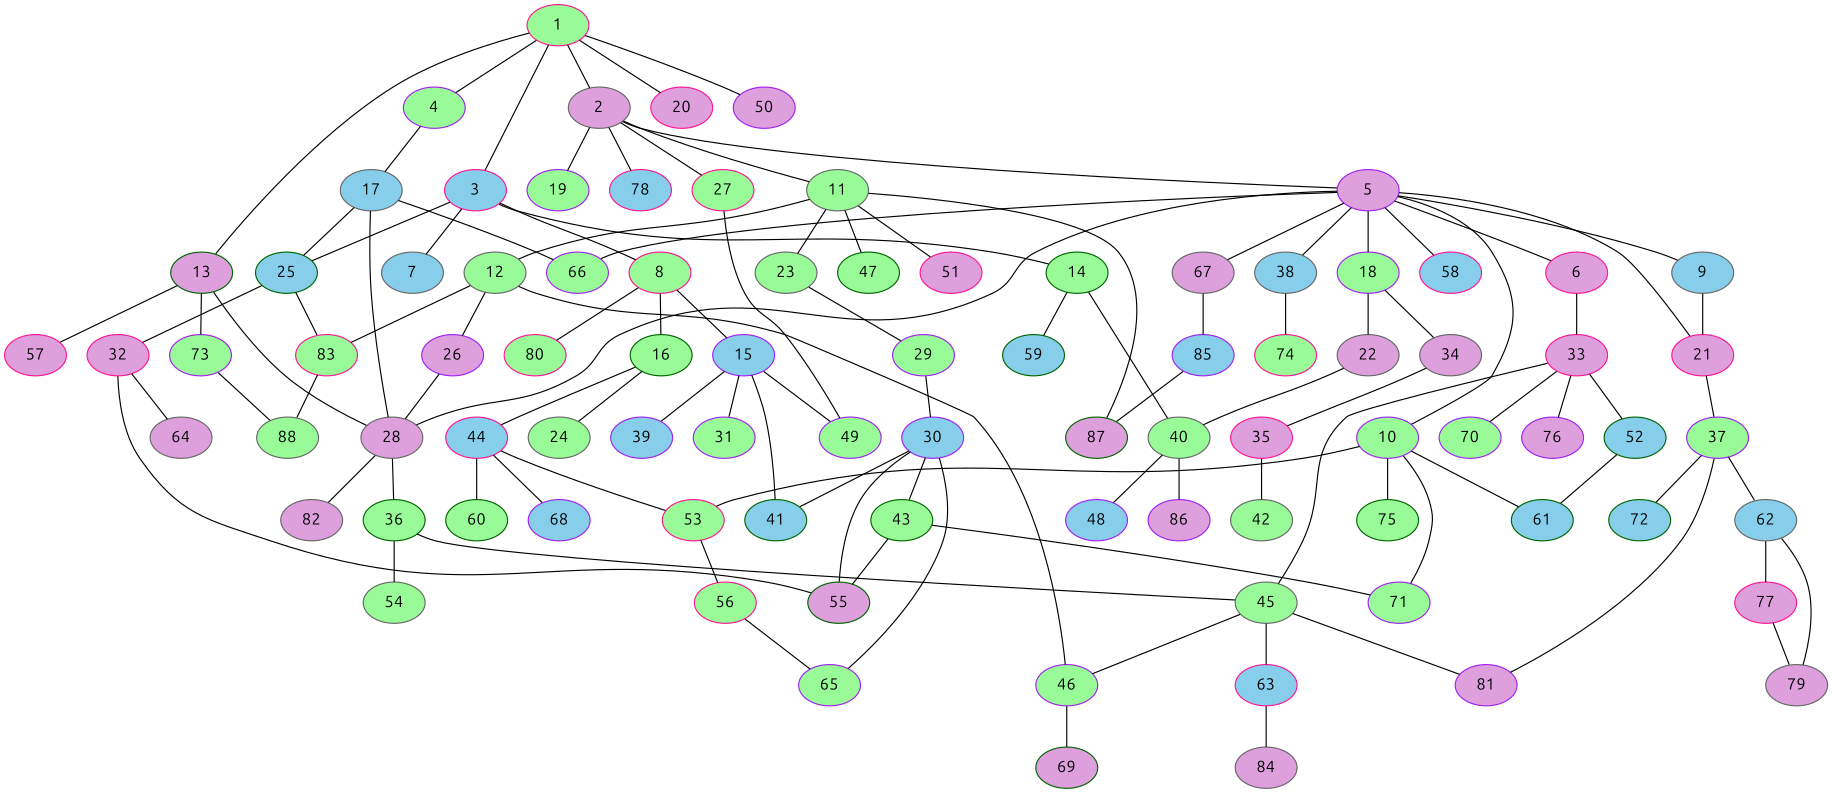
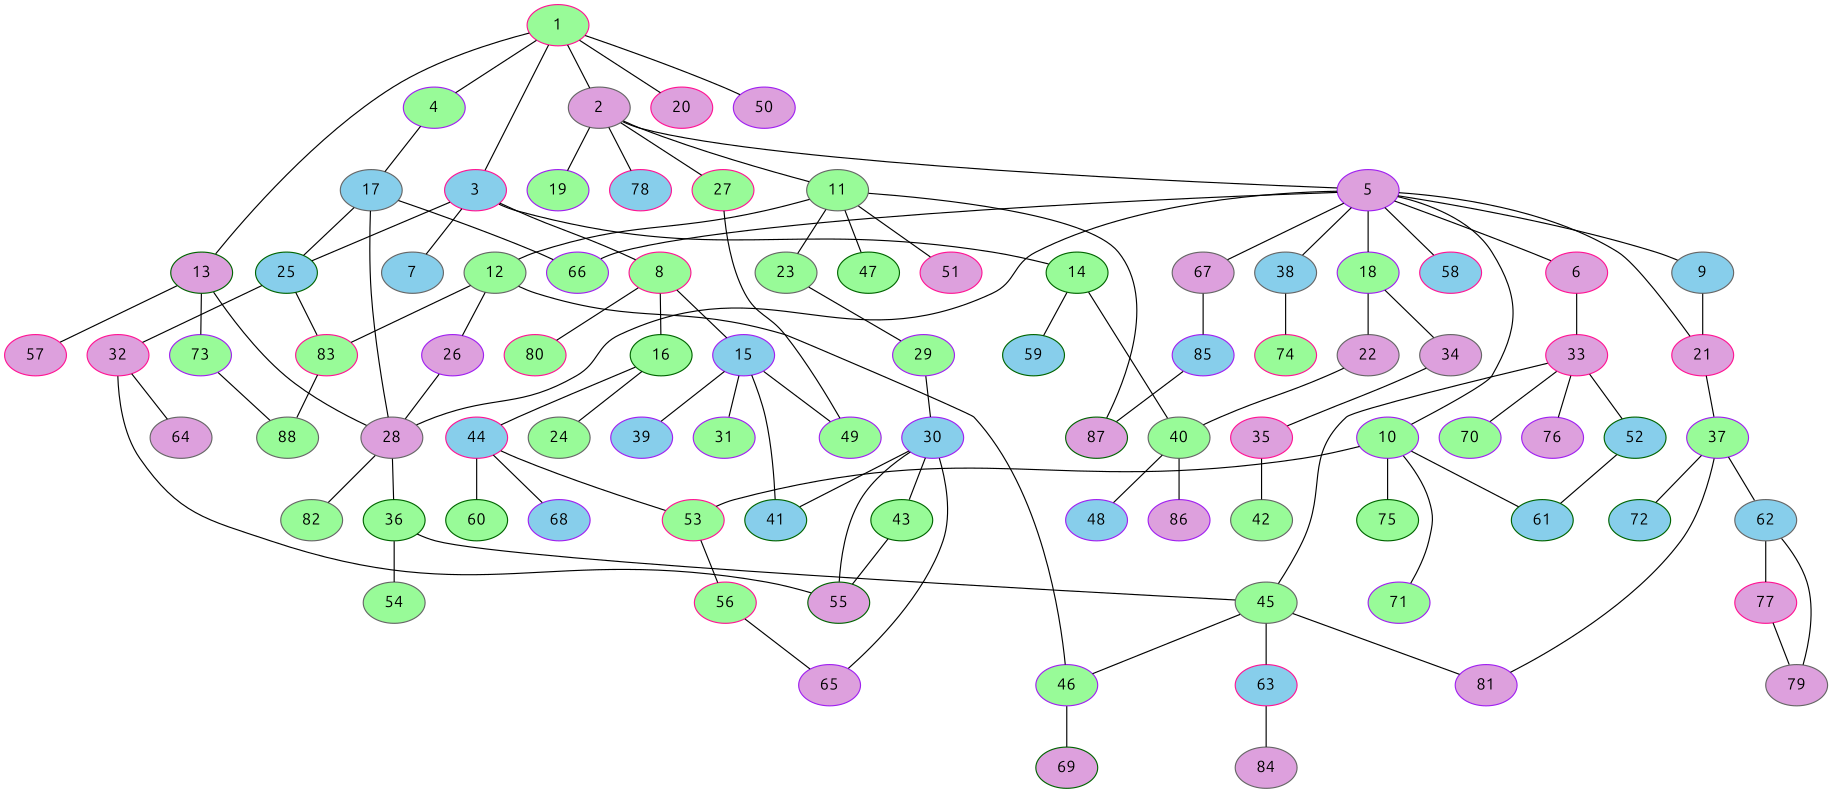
(312, 520) -> (312, 520)
(1152, 556) -> none
(830, 685) -> (830, 685)
